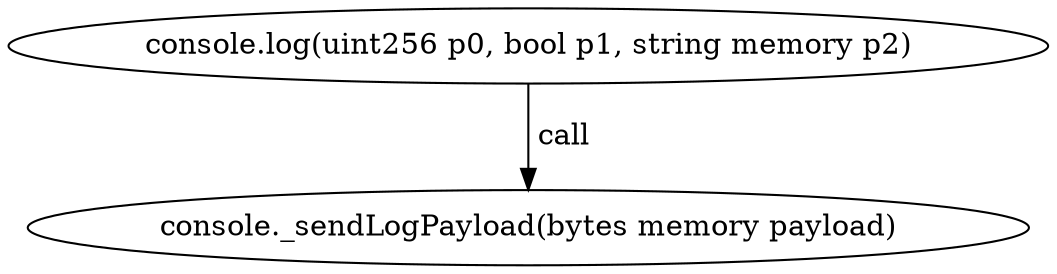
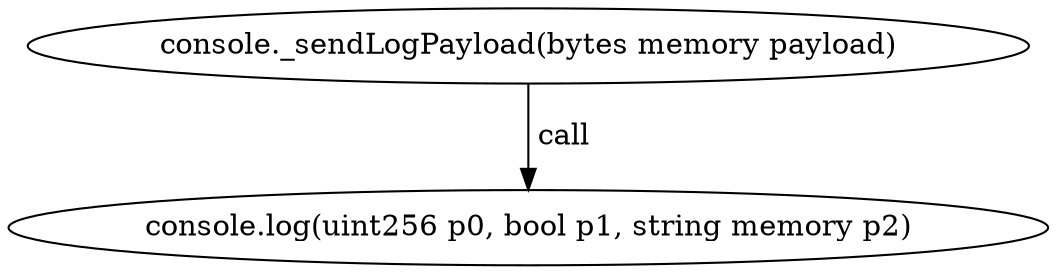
(528, 126) -> (528, 126)
